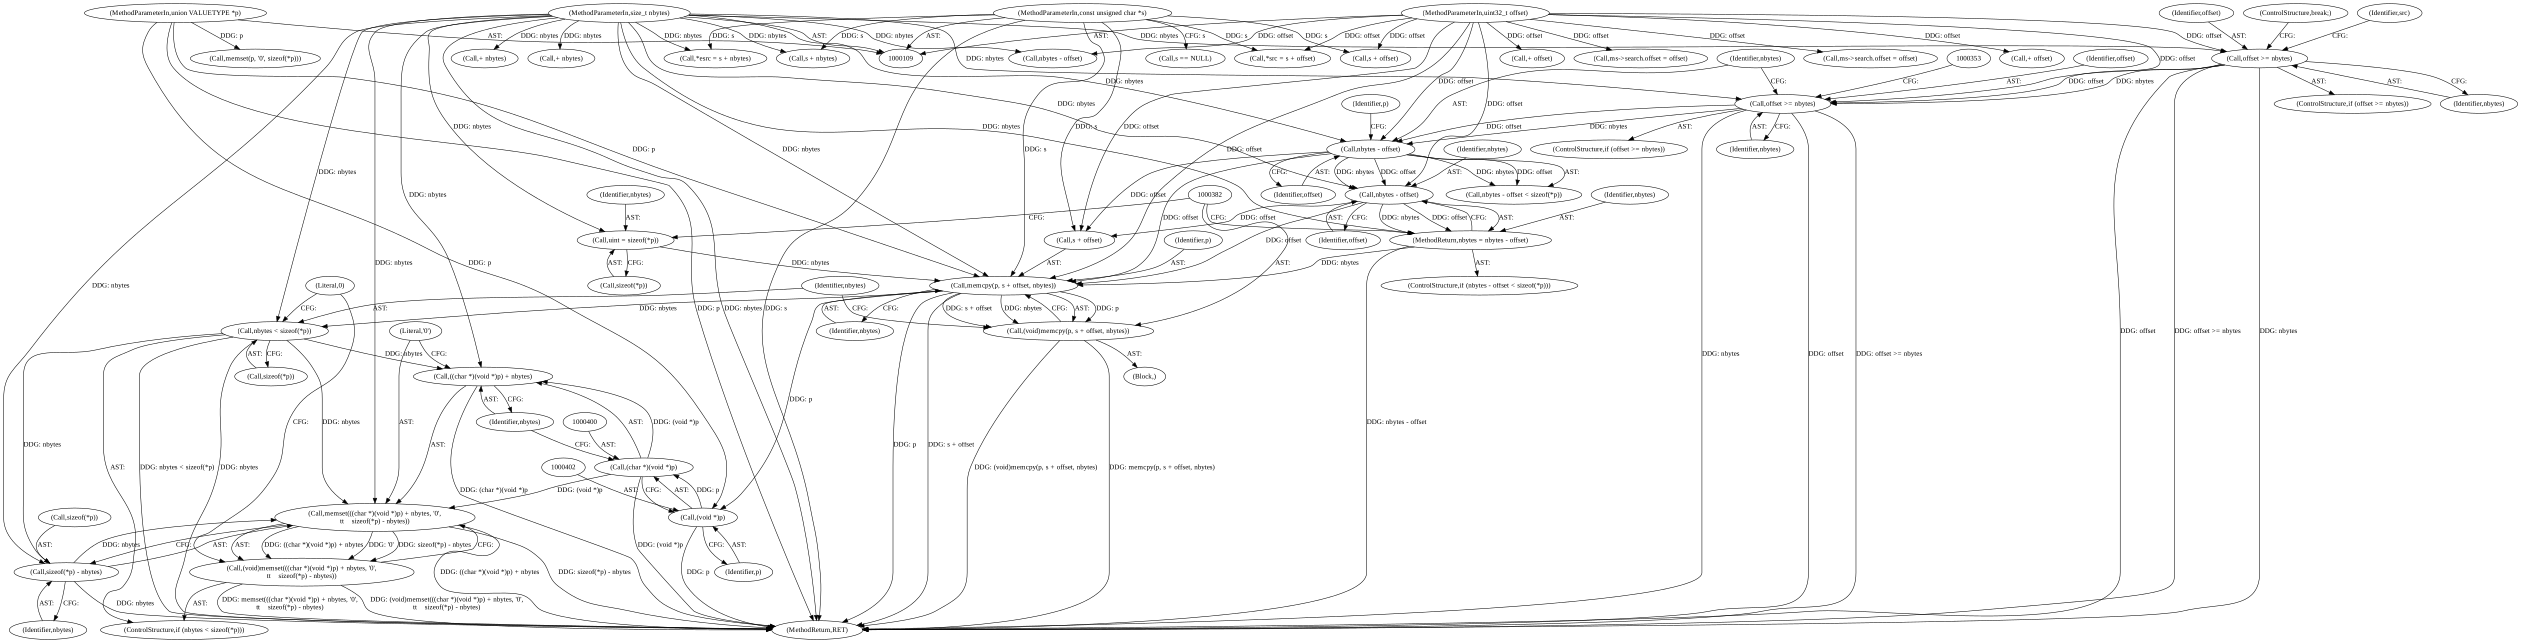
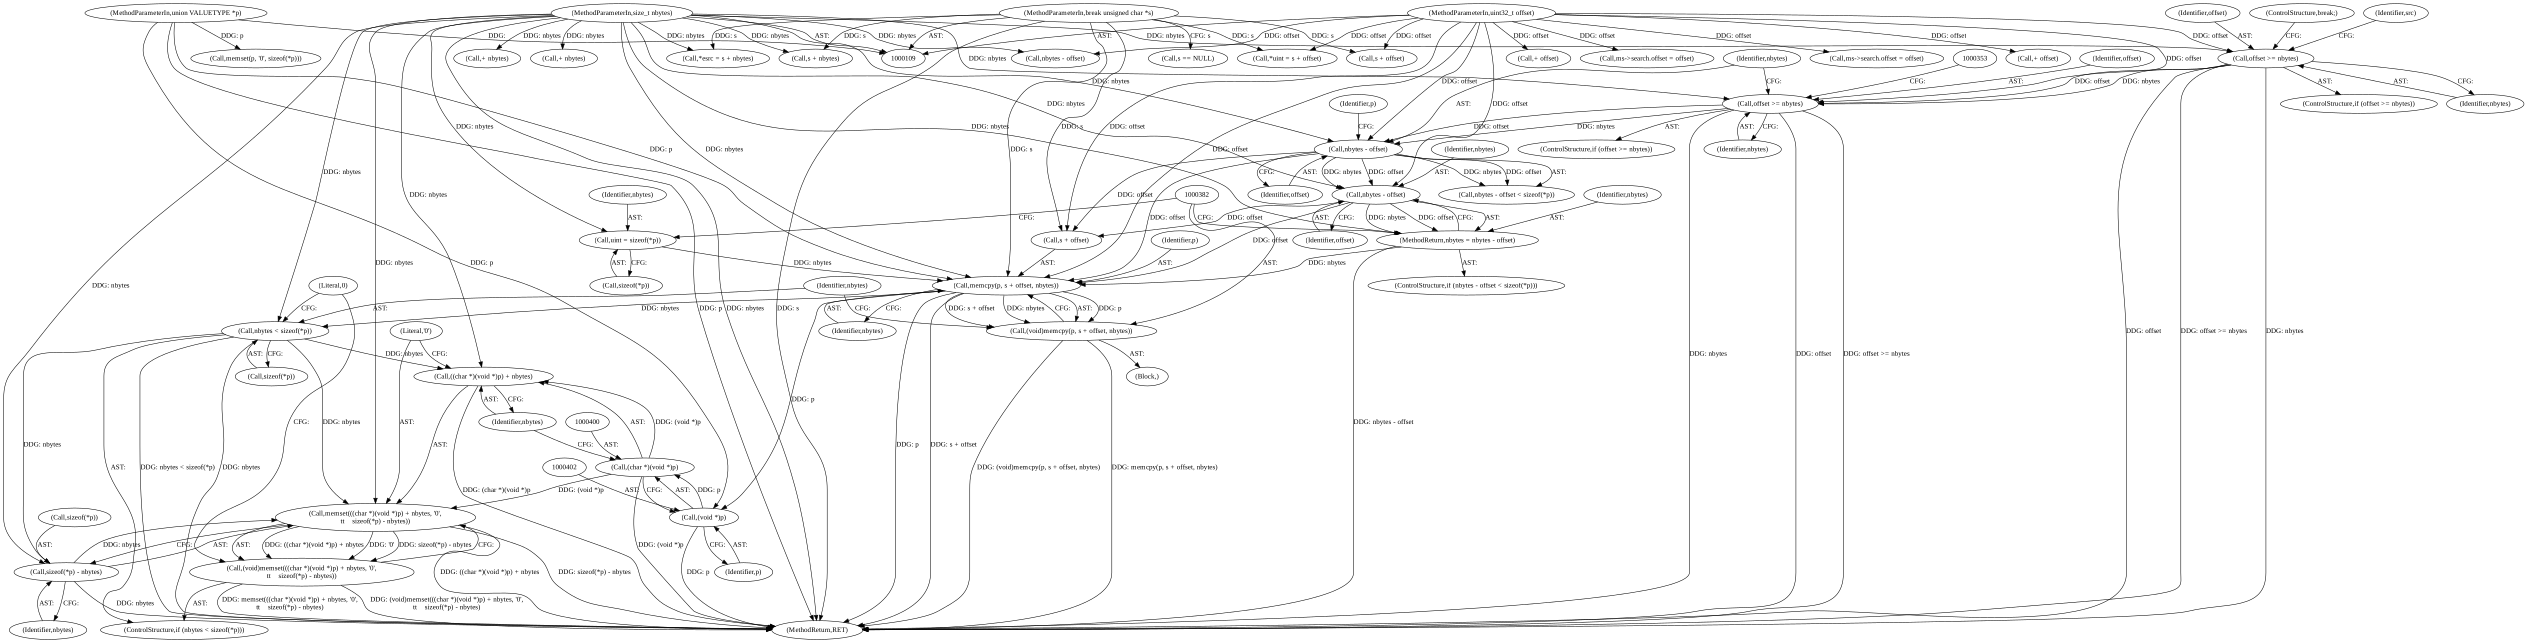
(1083, 13) -> (1089, 13)
(496, 36) -> (498, 36)
(1283, 58) -> (1287, 58)
